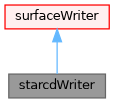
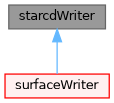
(57, 58) -> (57, 58)
